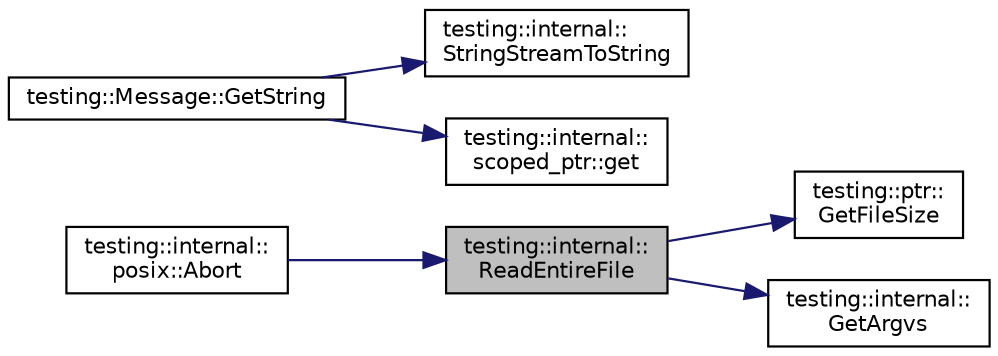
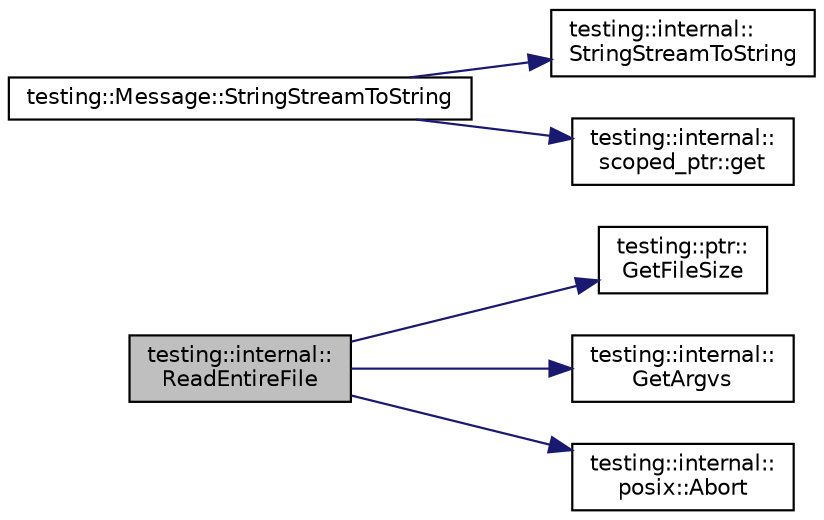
(177, 99) -> (240, 99)
(355, 260) -> (451, 420)
